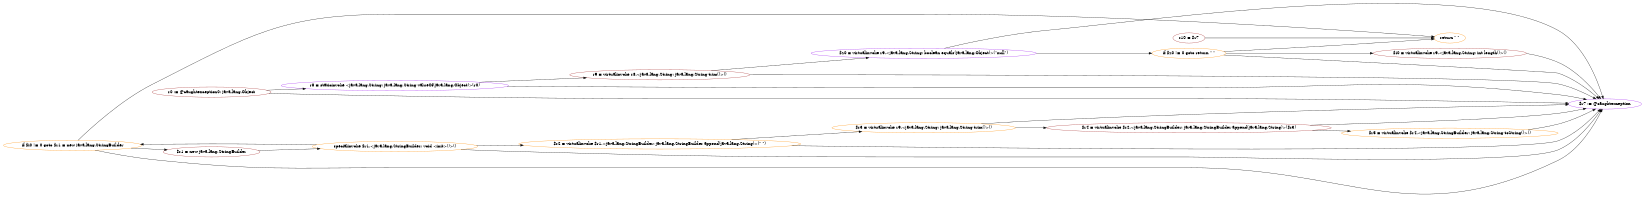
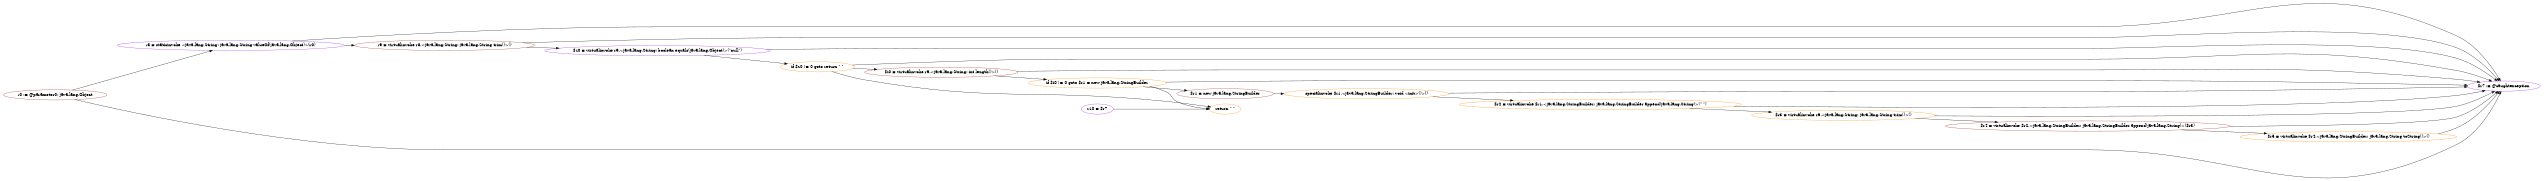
(1189, 38) -> (1097, 109)
(212, 92) -> (55, 95)
(230, 144) -> (1019, 78)
